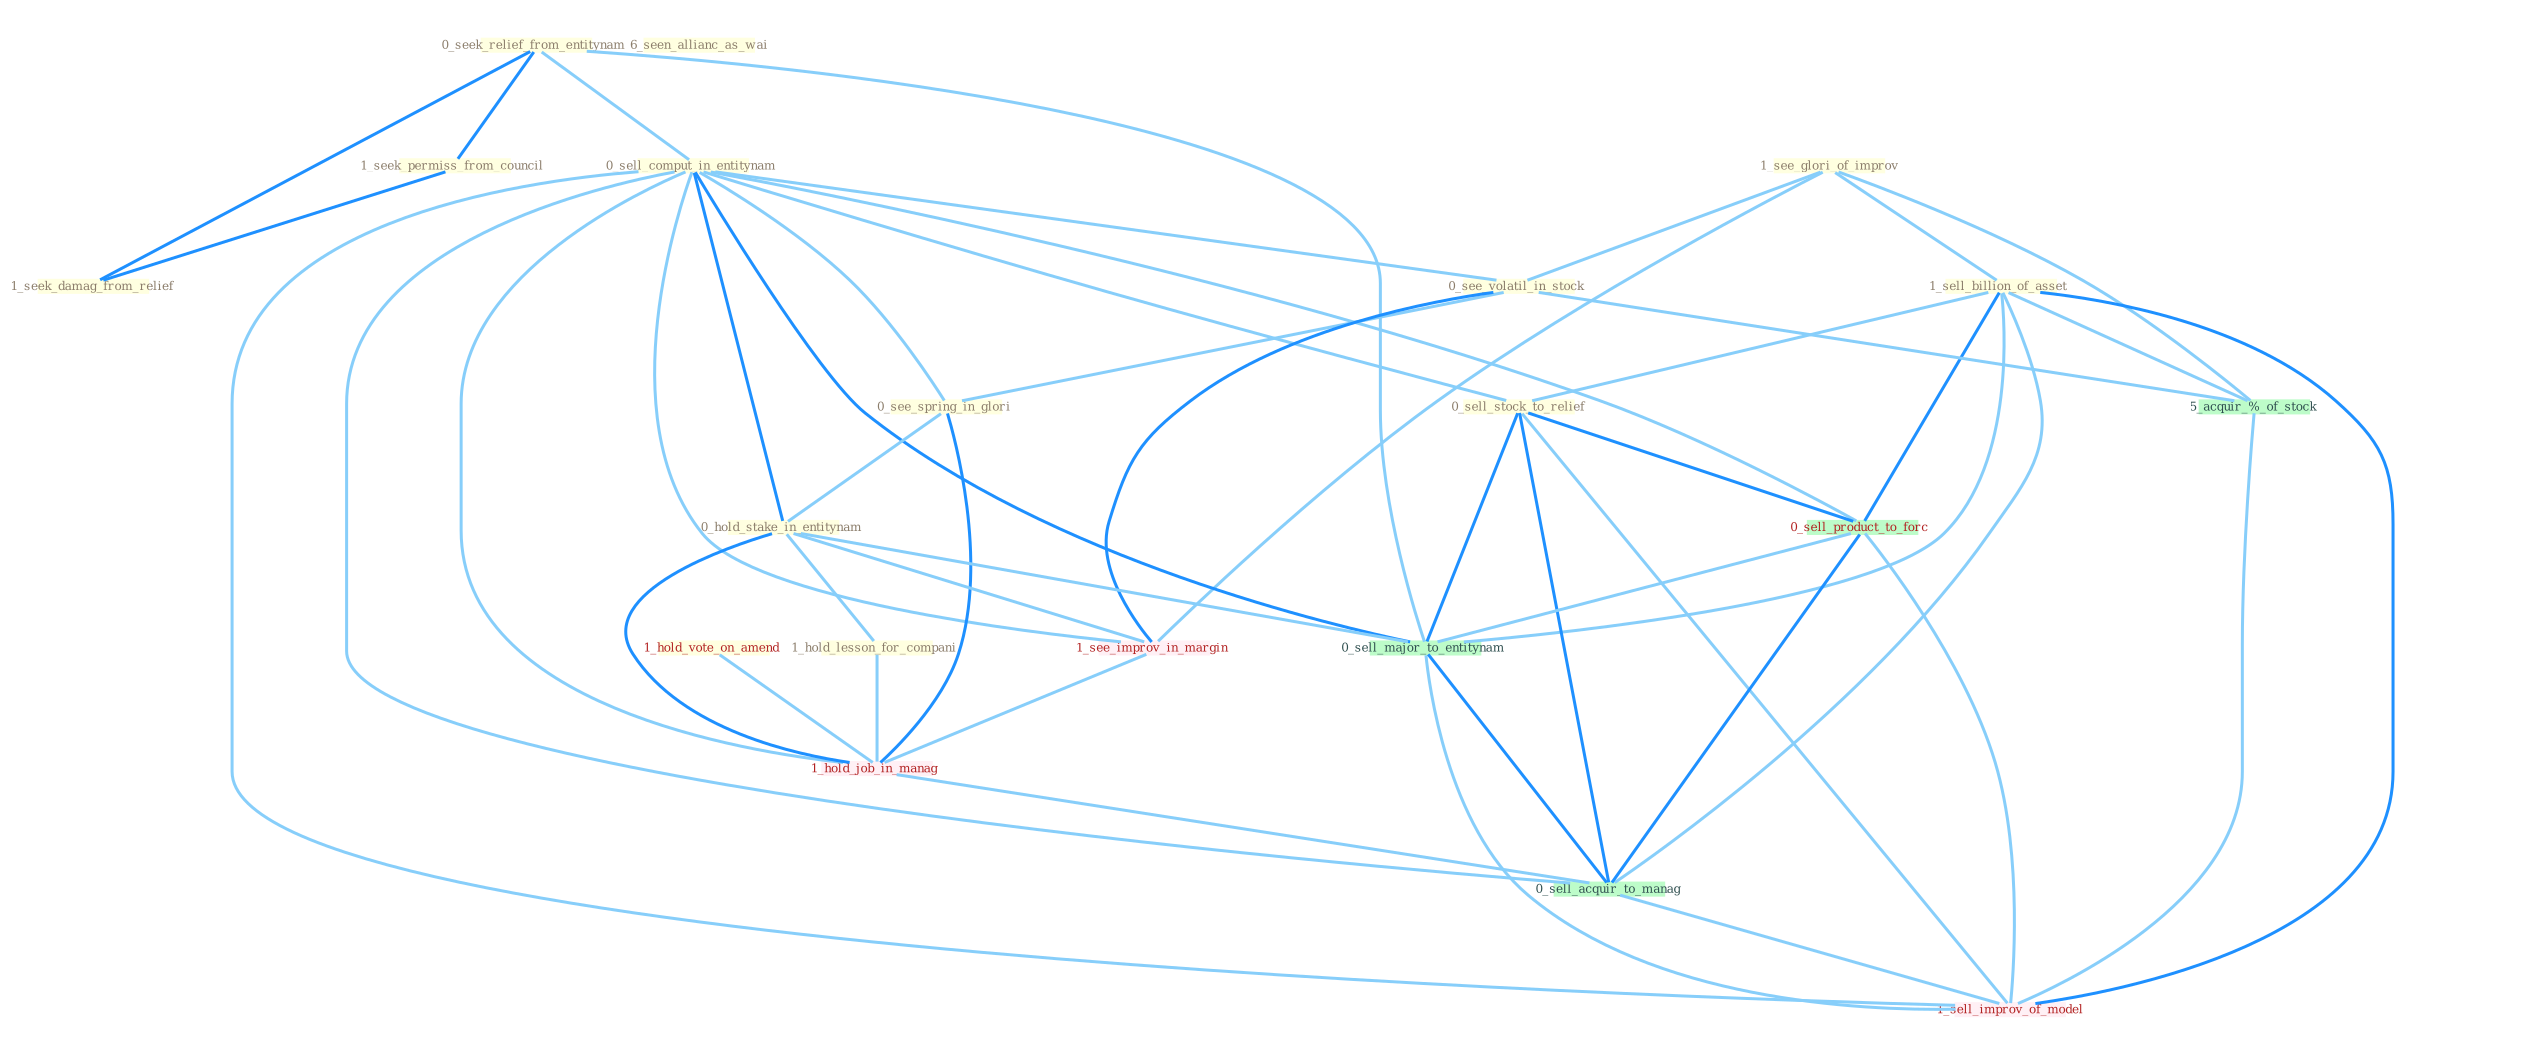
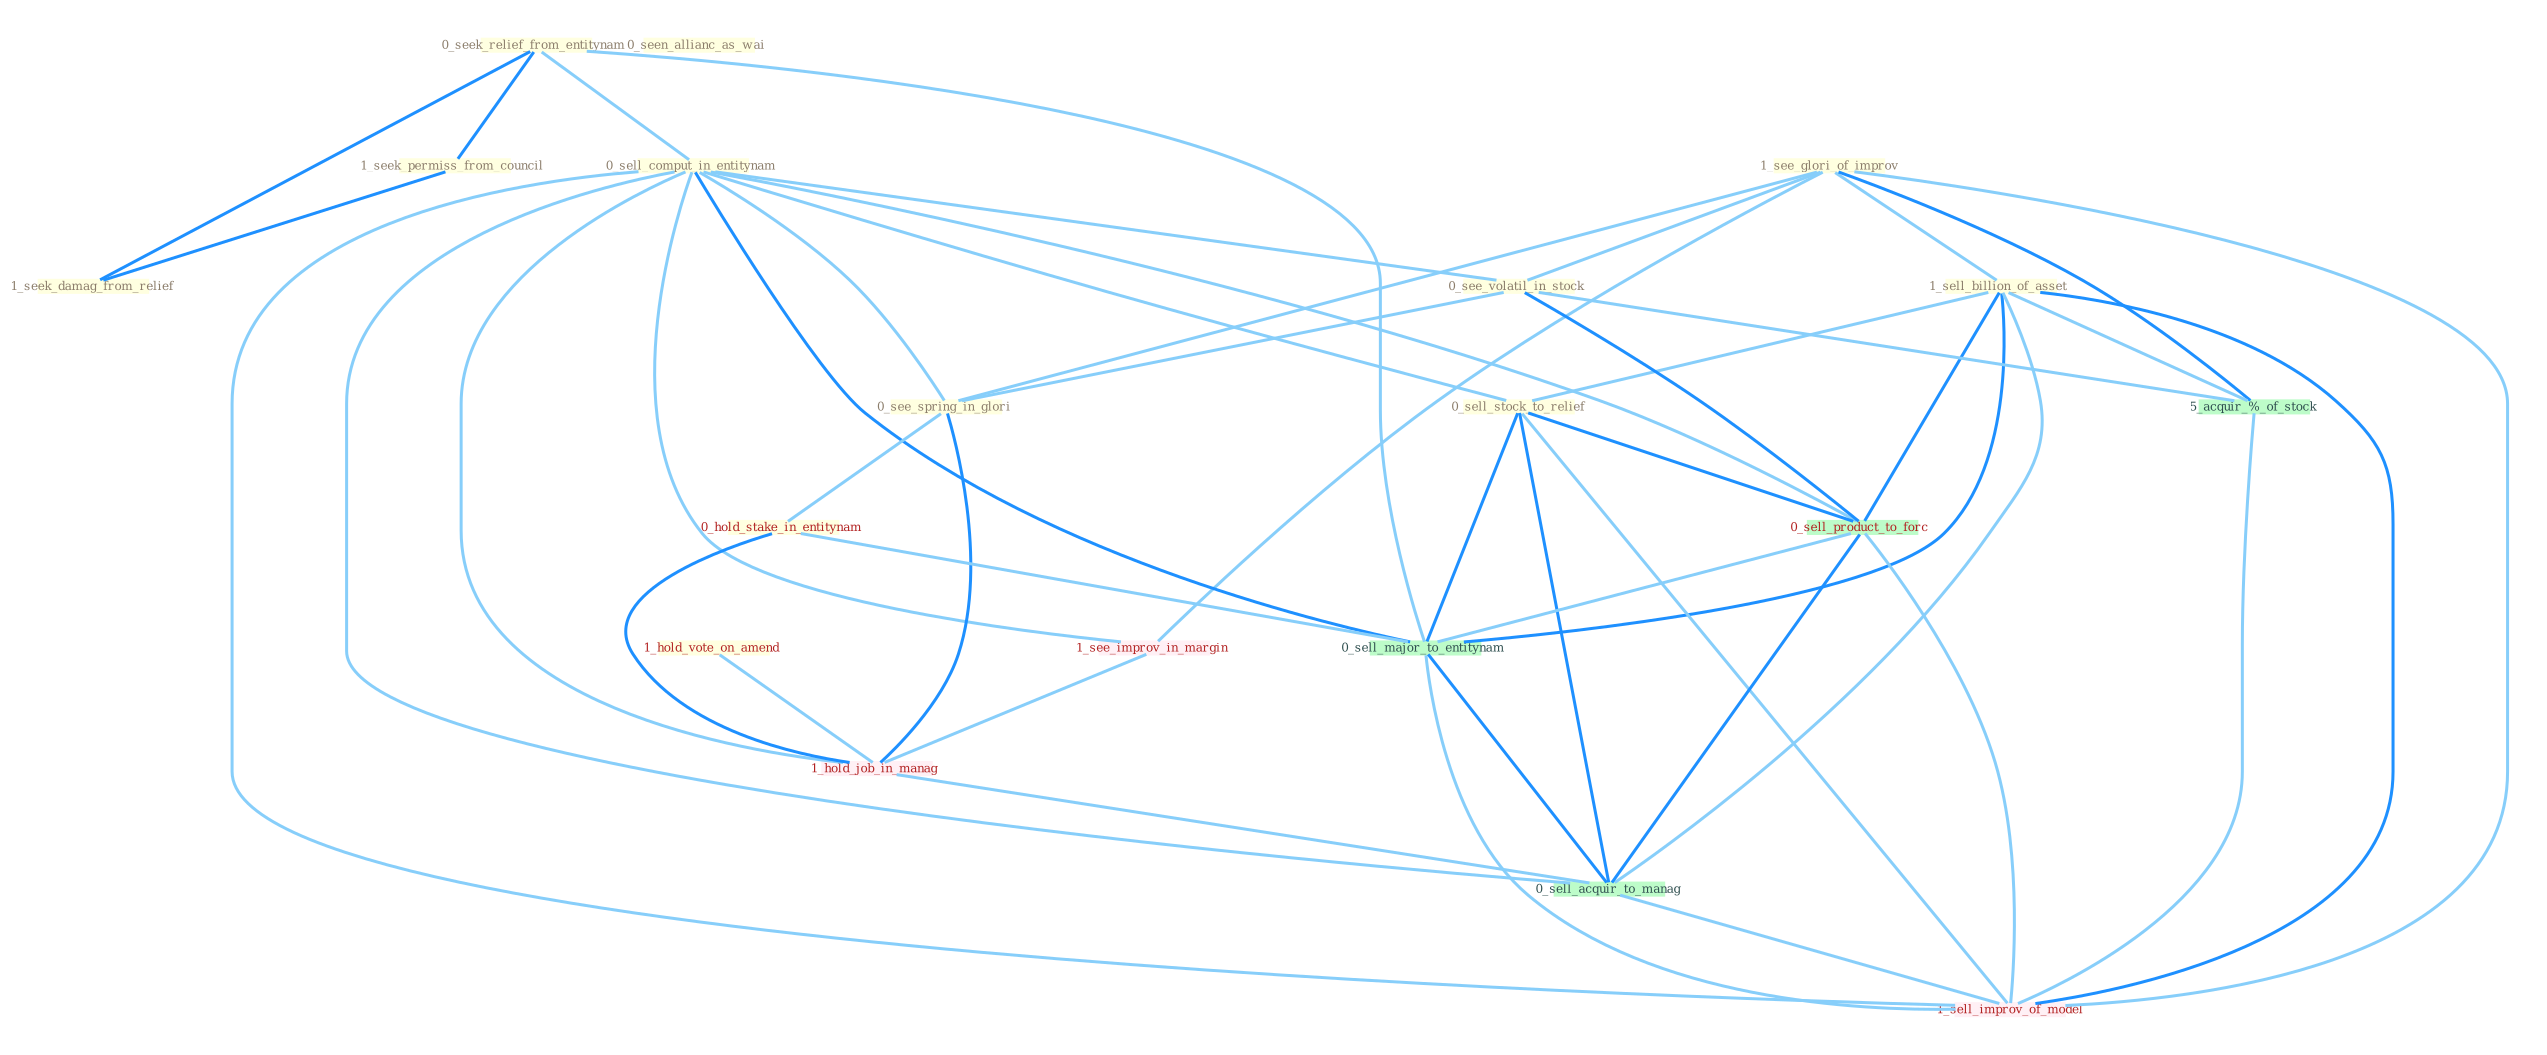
(699, 45) -> (699, 45)
(2056, 266) -> (2056, 266)
none -> (1345, 298)
(738, 347) -> none
(1208, 389) -> (1697, 399)
none -> (2508, 502)
(784, 527) -> (784, 527)
(1852, 578) -> (1852, 578)
(951, 582) -> none
(877, 648) -> none
